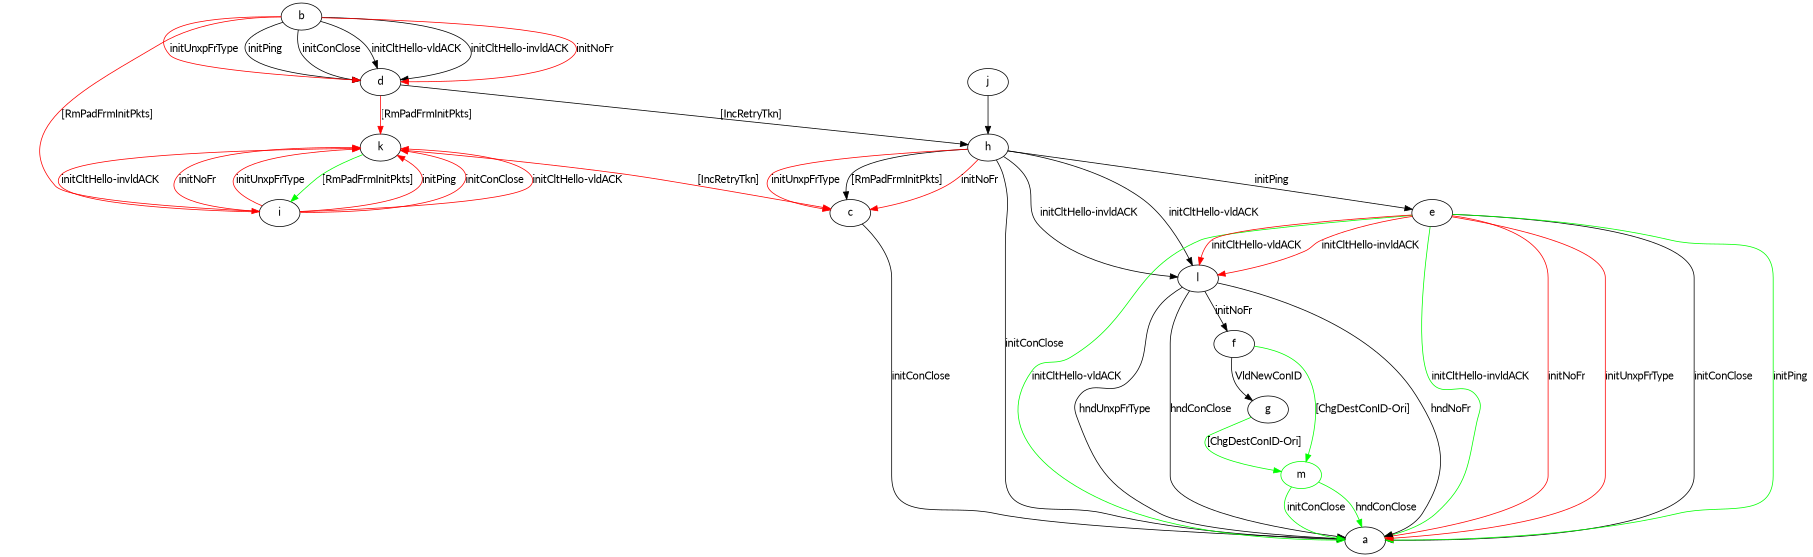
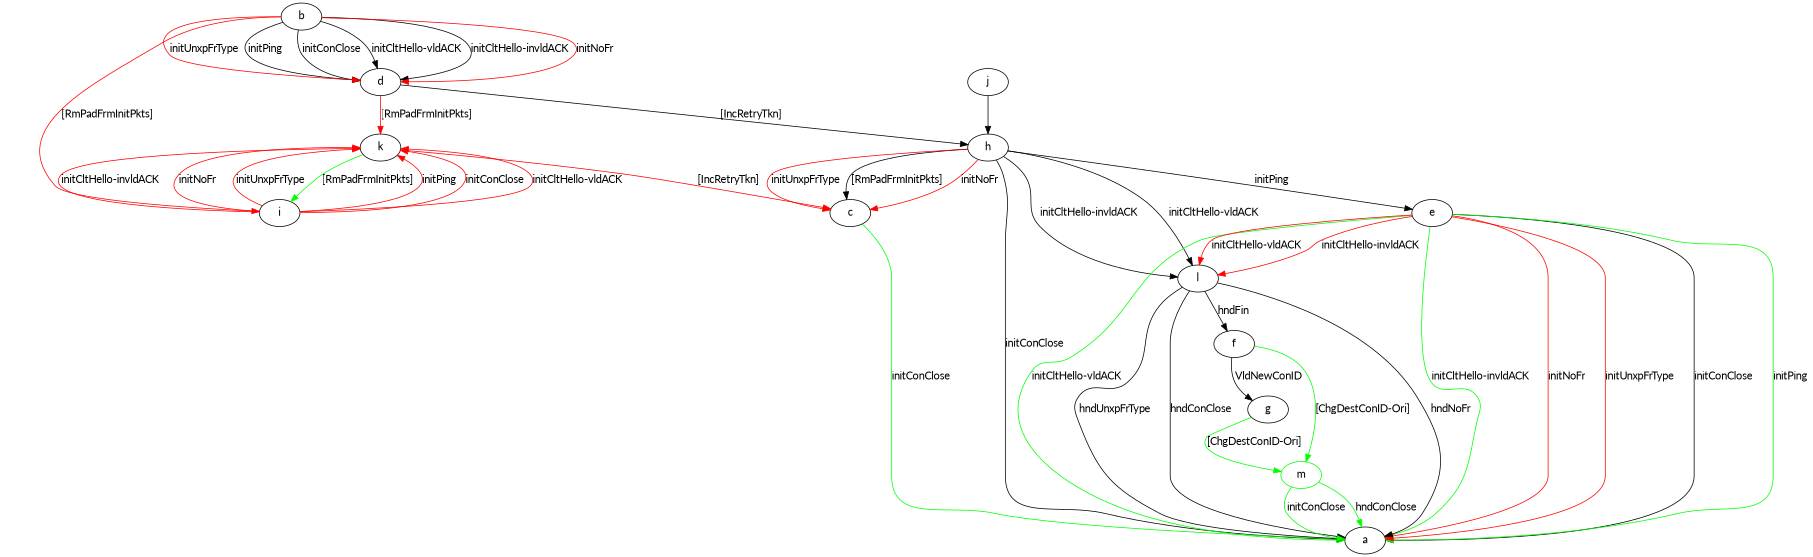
(1235, 311) -> (1235, 311)
(975, 511) -> (975, 511)
